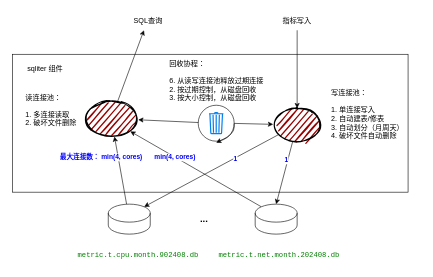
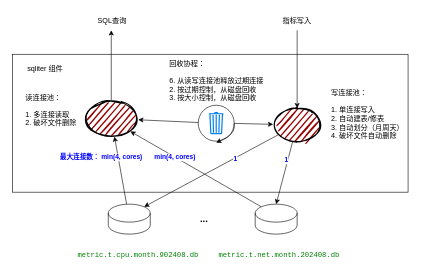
(147, 21) -> (111, 21)
